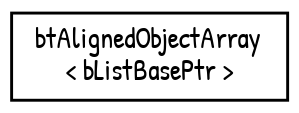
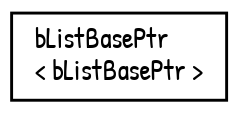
(150, 57) -> (119, 57)
